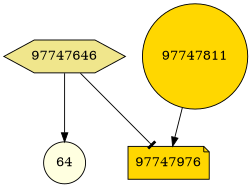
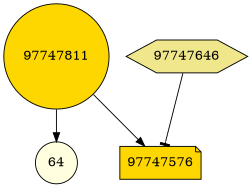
(65, 103) -> (56, 121)
(169, 163) -> (160, 163)
